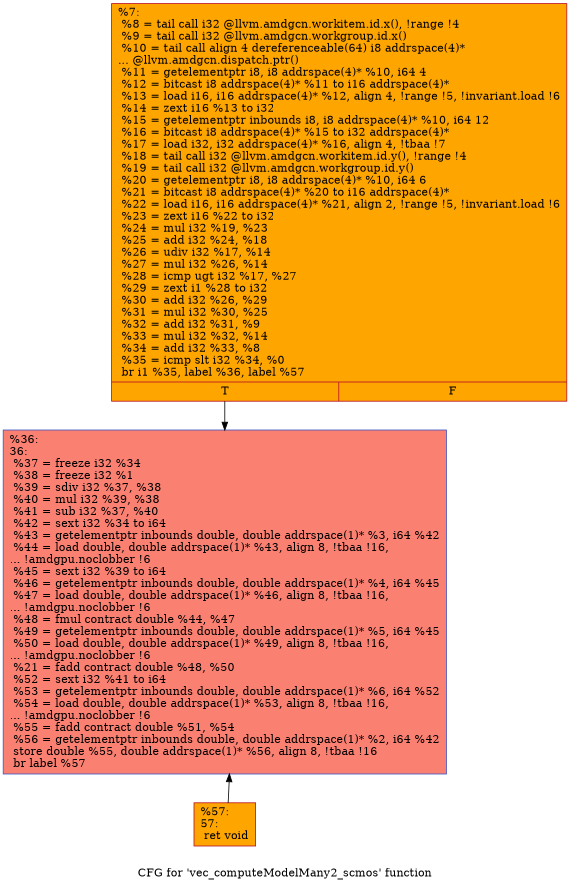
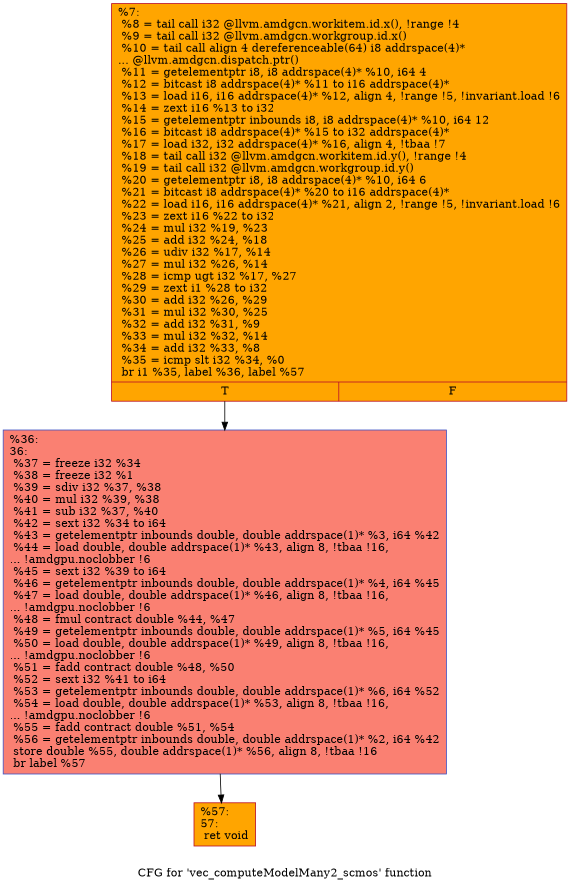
(122, 668) -> (122, 668)
(229, 792) -> (221, 784)
